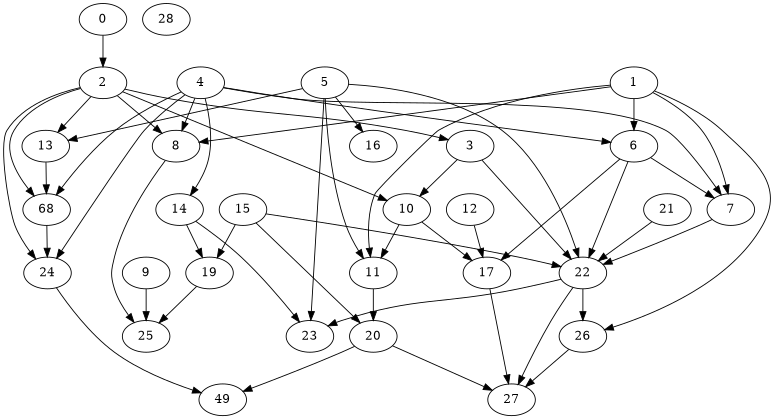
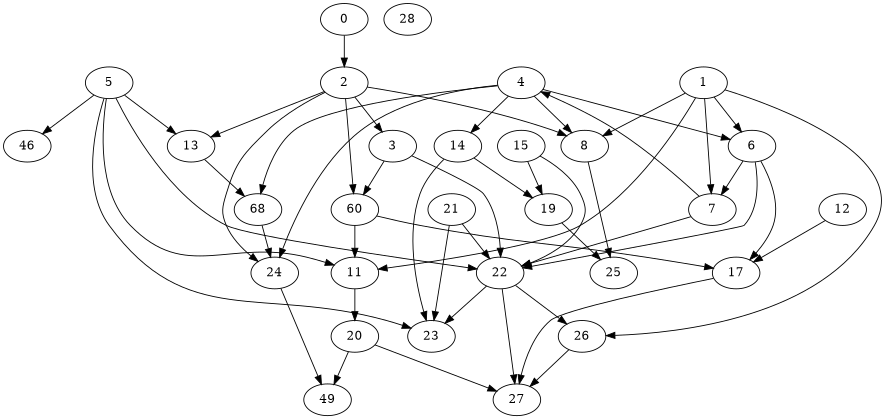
(523, 106) -> (629, 139)
(17, 127) -> none
(373, 146) -> (27, 146)
(407, 210) -> (355, 210)
(305, 270) -> none
none -> (442, 271)
(146, 273) -> none
